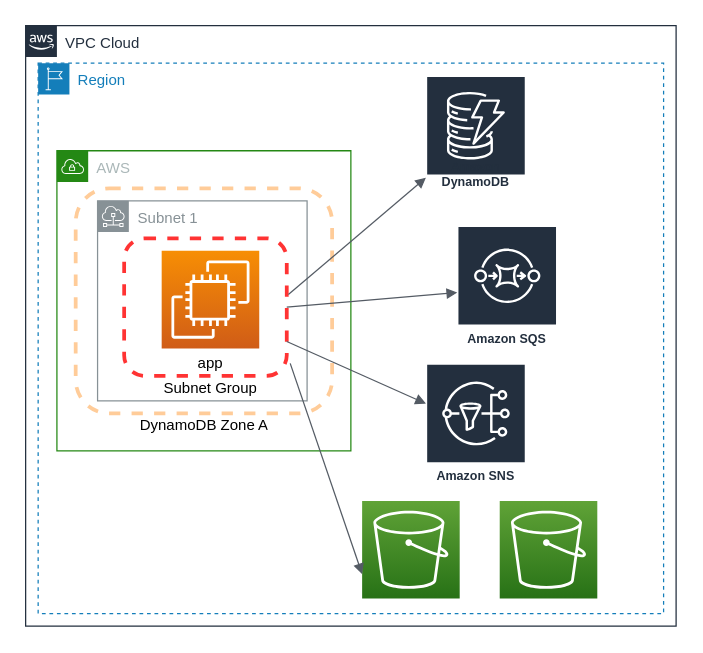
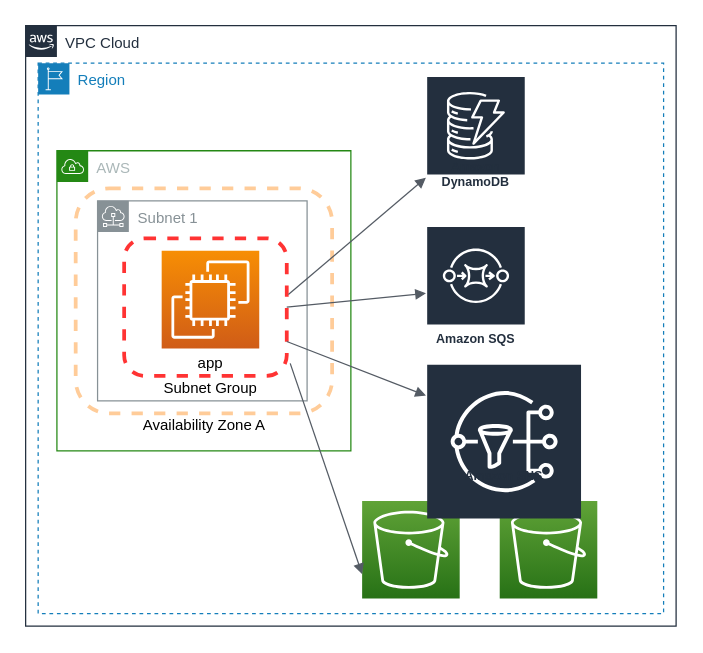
(507, 288) -> (476, 288)
(204, 426) -> (204, 426)
(476, 426) -> (504, 426)
